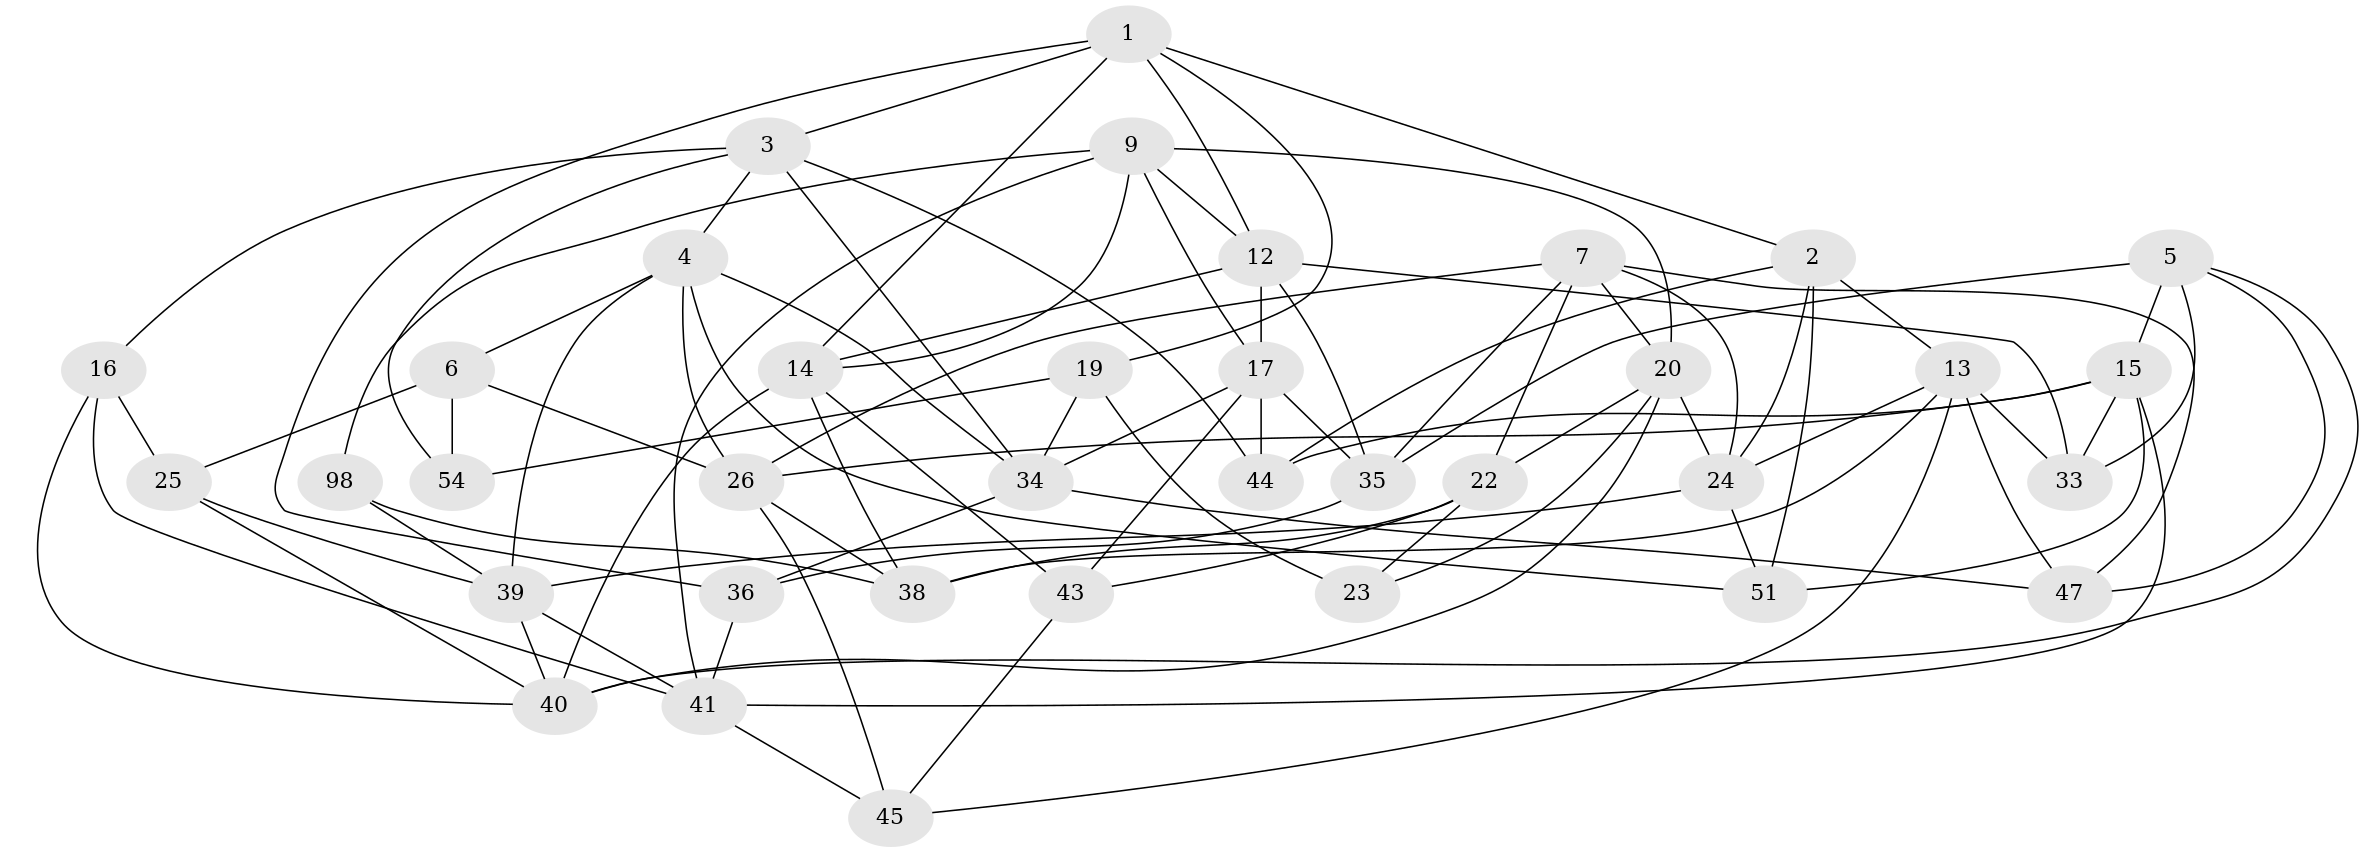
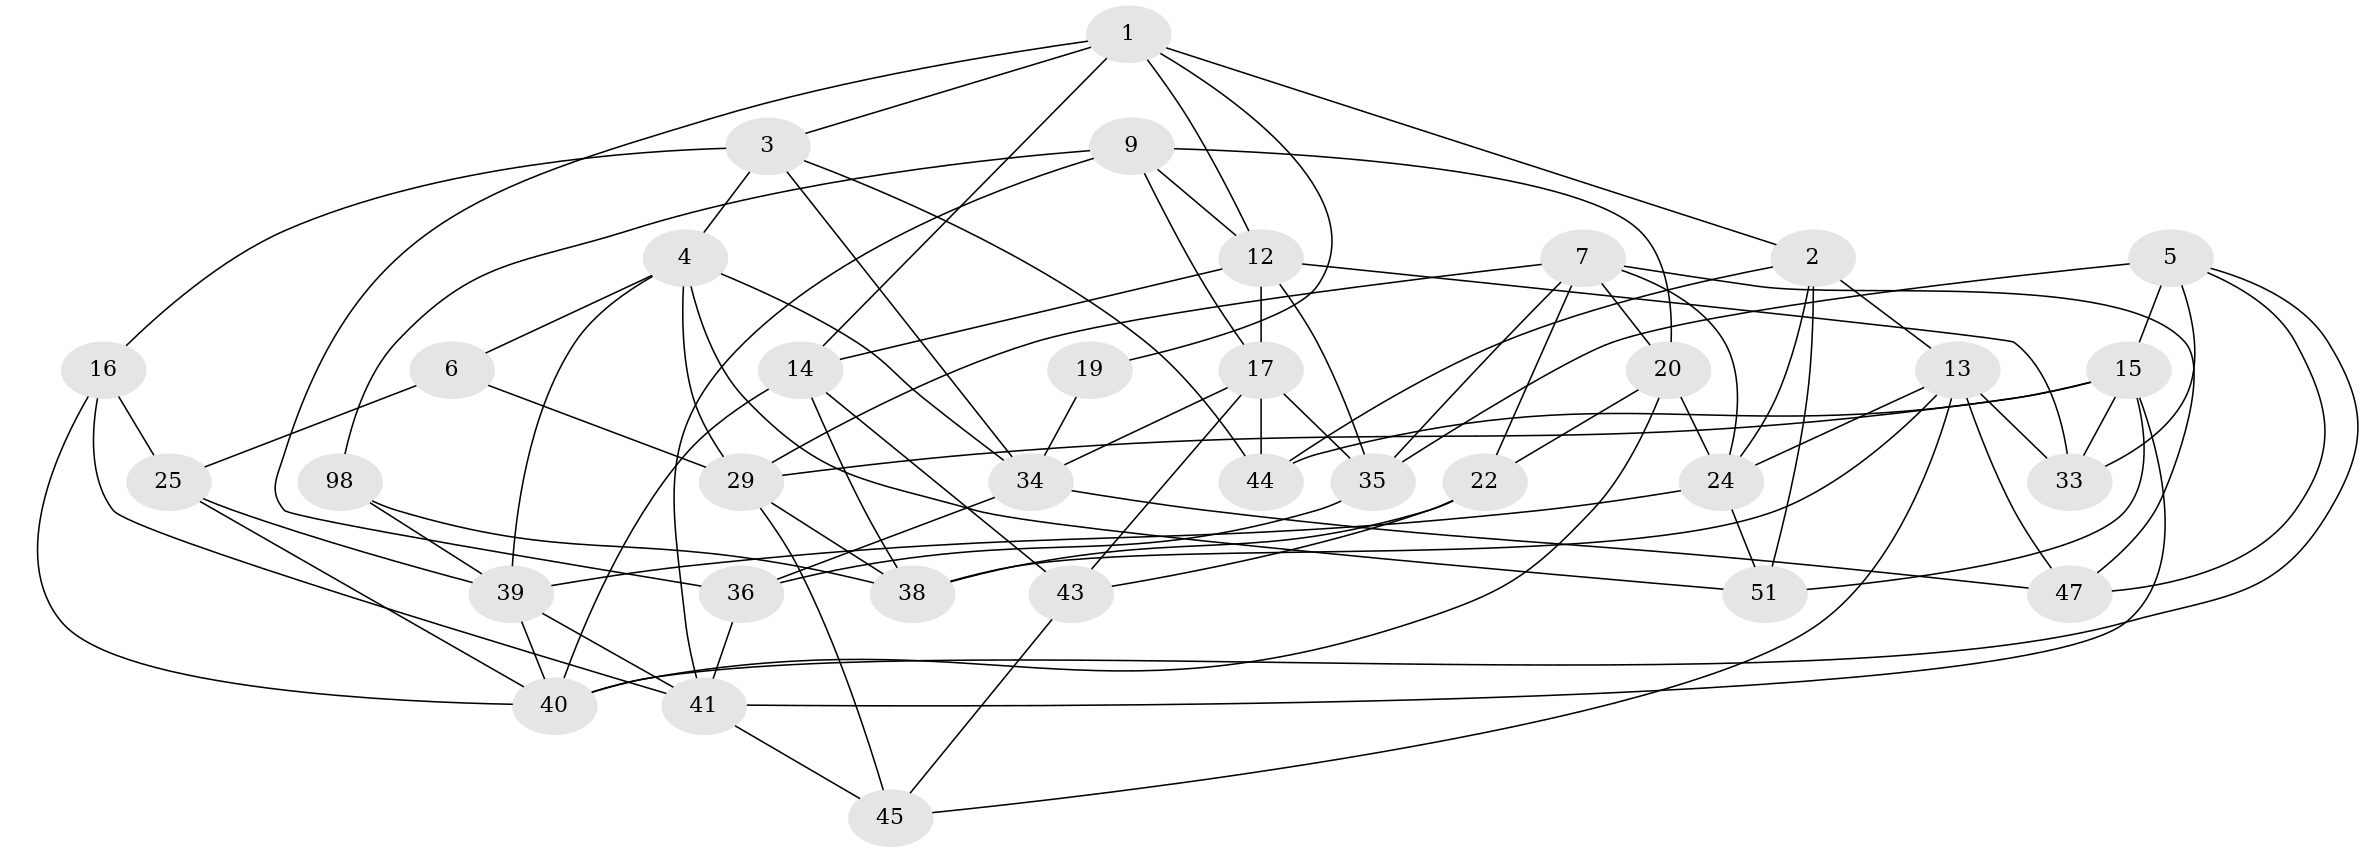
(1008, 330) -> none
(452, 482) -> none
(742, 482) -> (742, 482)
(1358, 594) -> none
